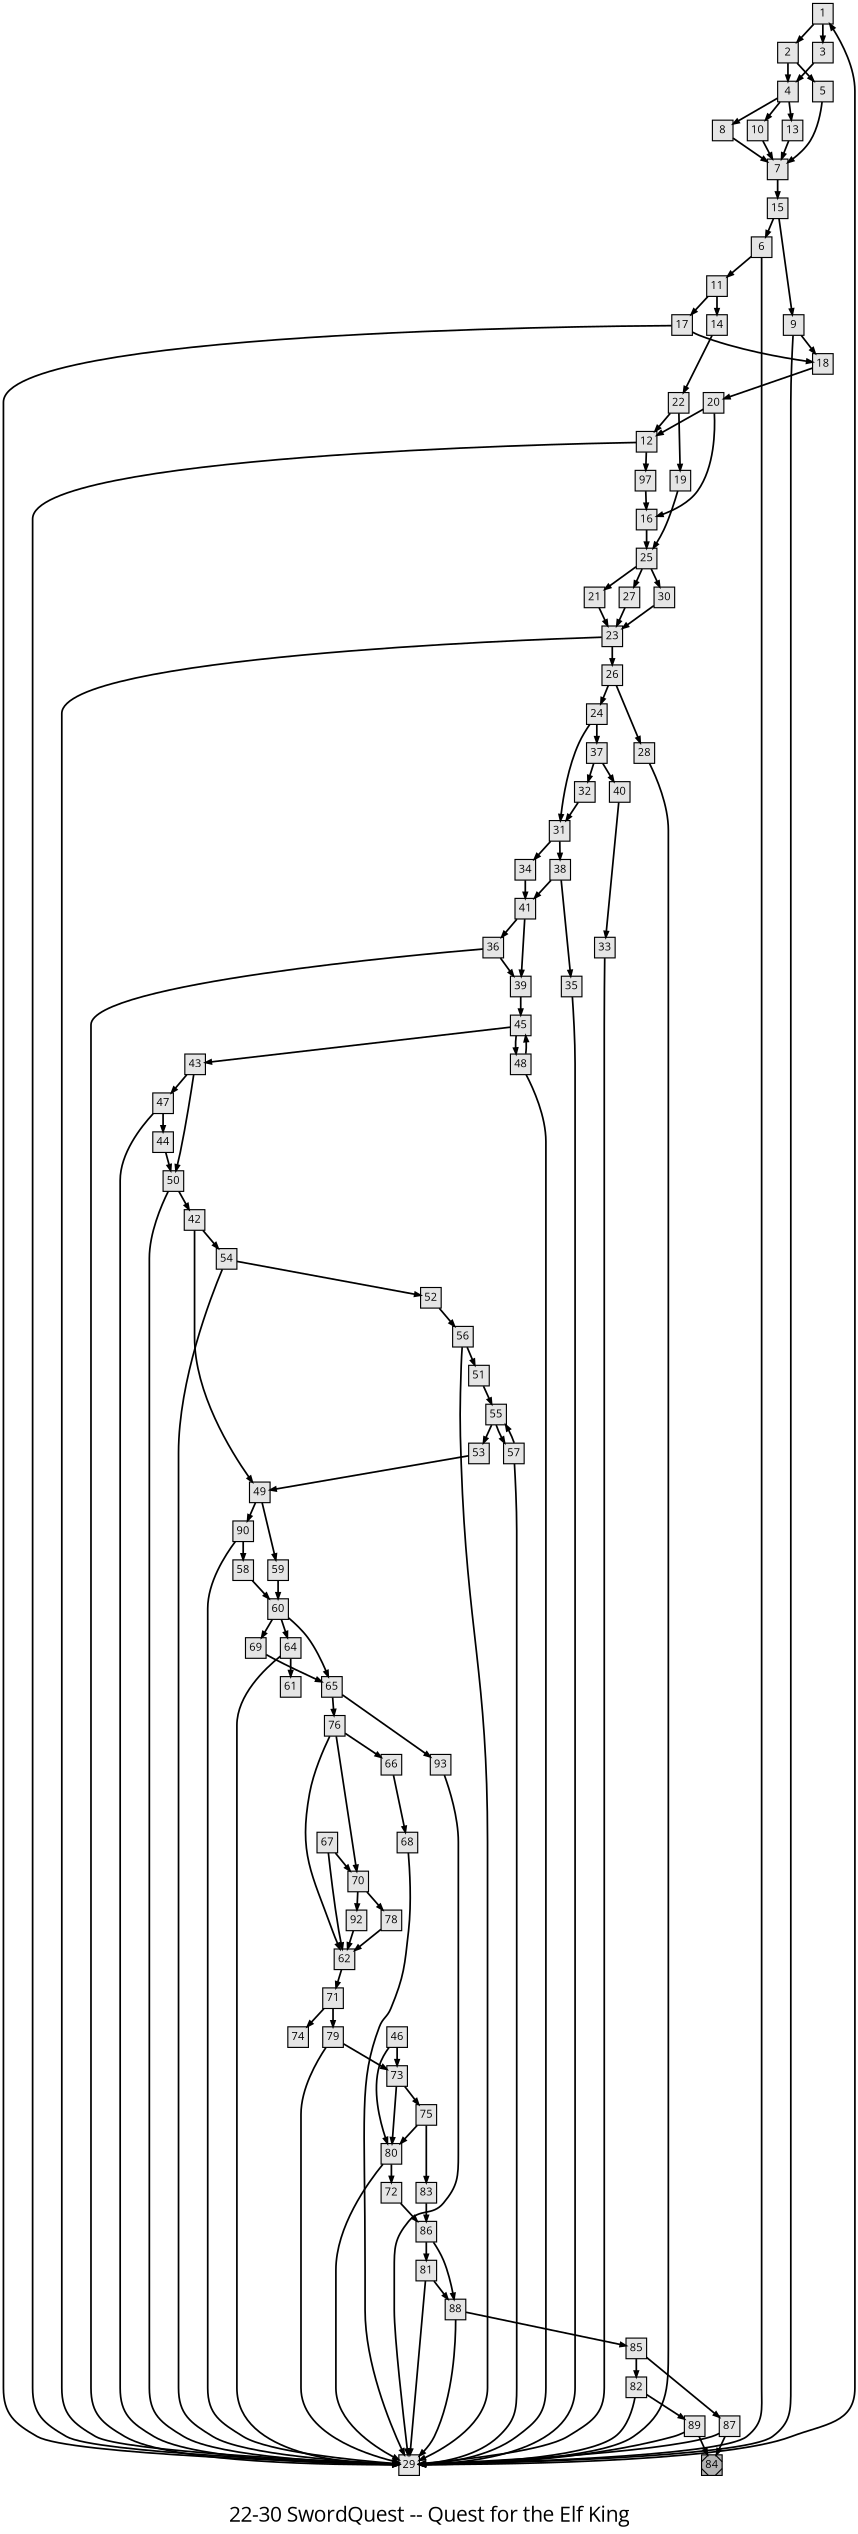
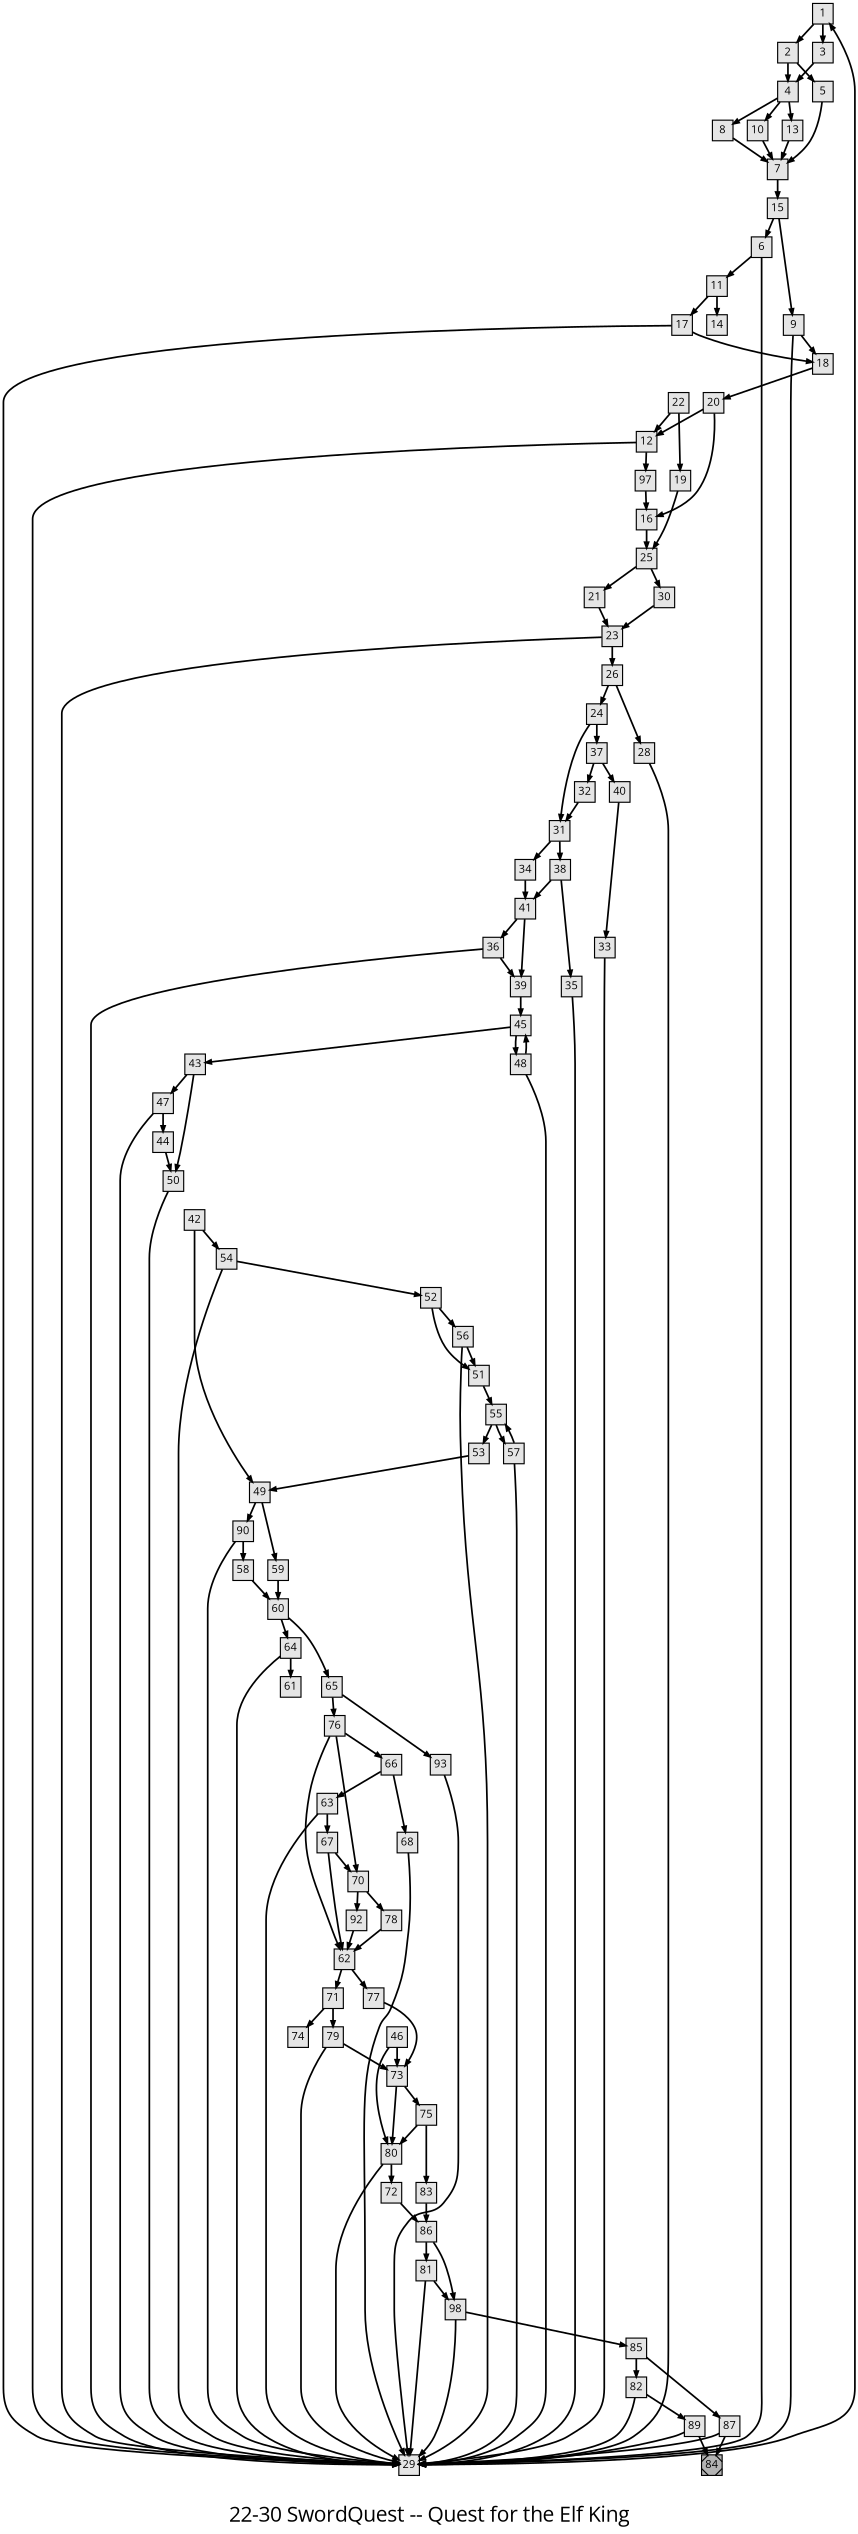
(699, 361) -> none
(629, 597) -> none
(182, 1198) -> none
none -> (442, 1340)
(256, 1648) -> none
none -> (327, 1804)
none -> (374, 1998)
(455, 2309) -> (455, 2309)
